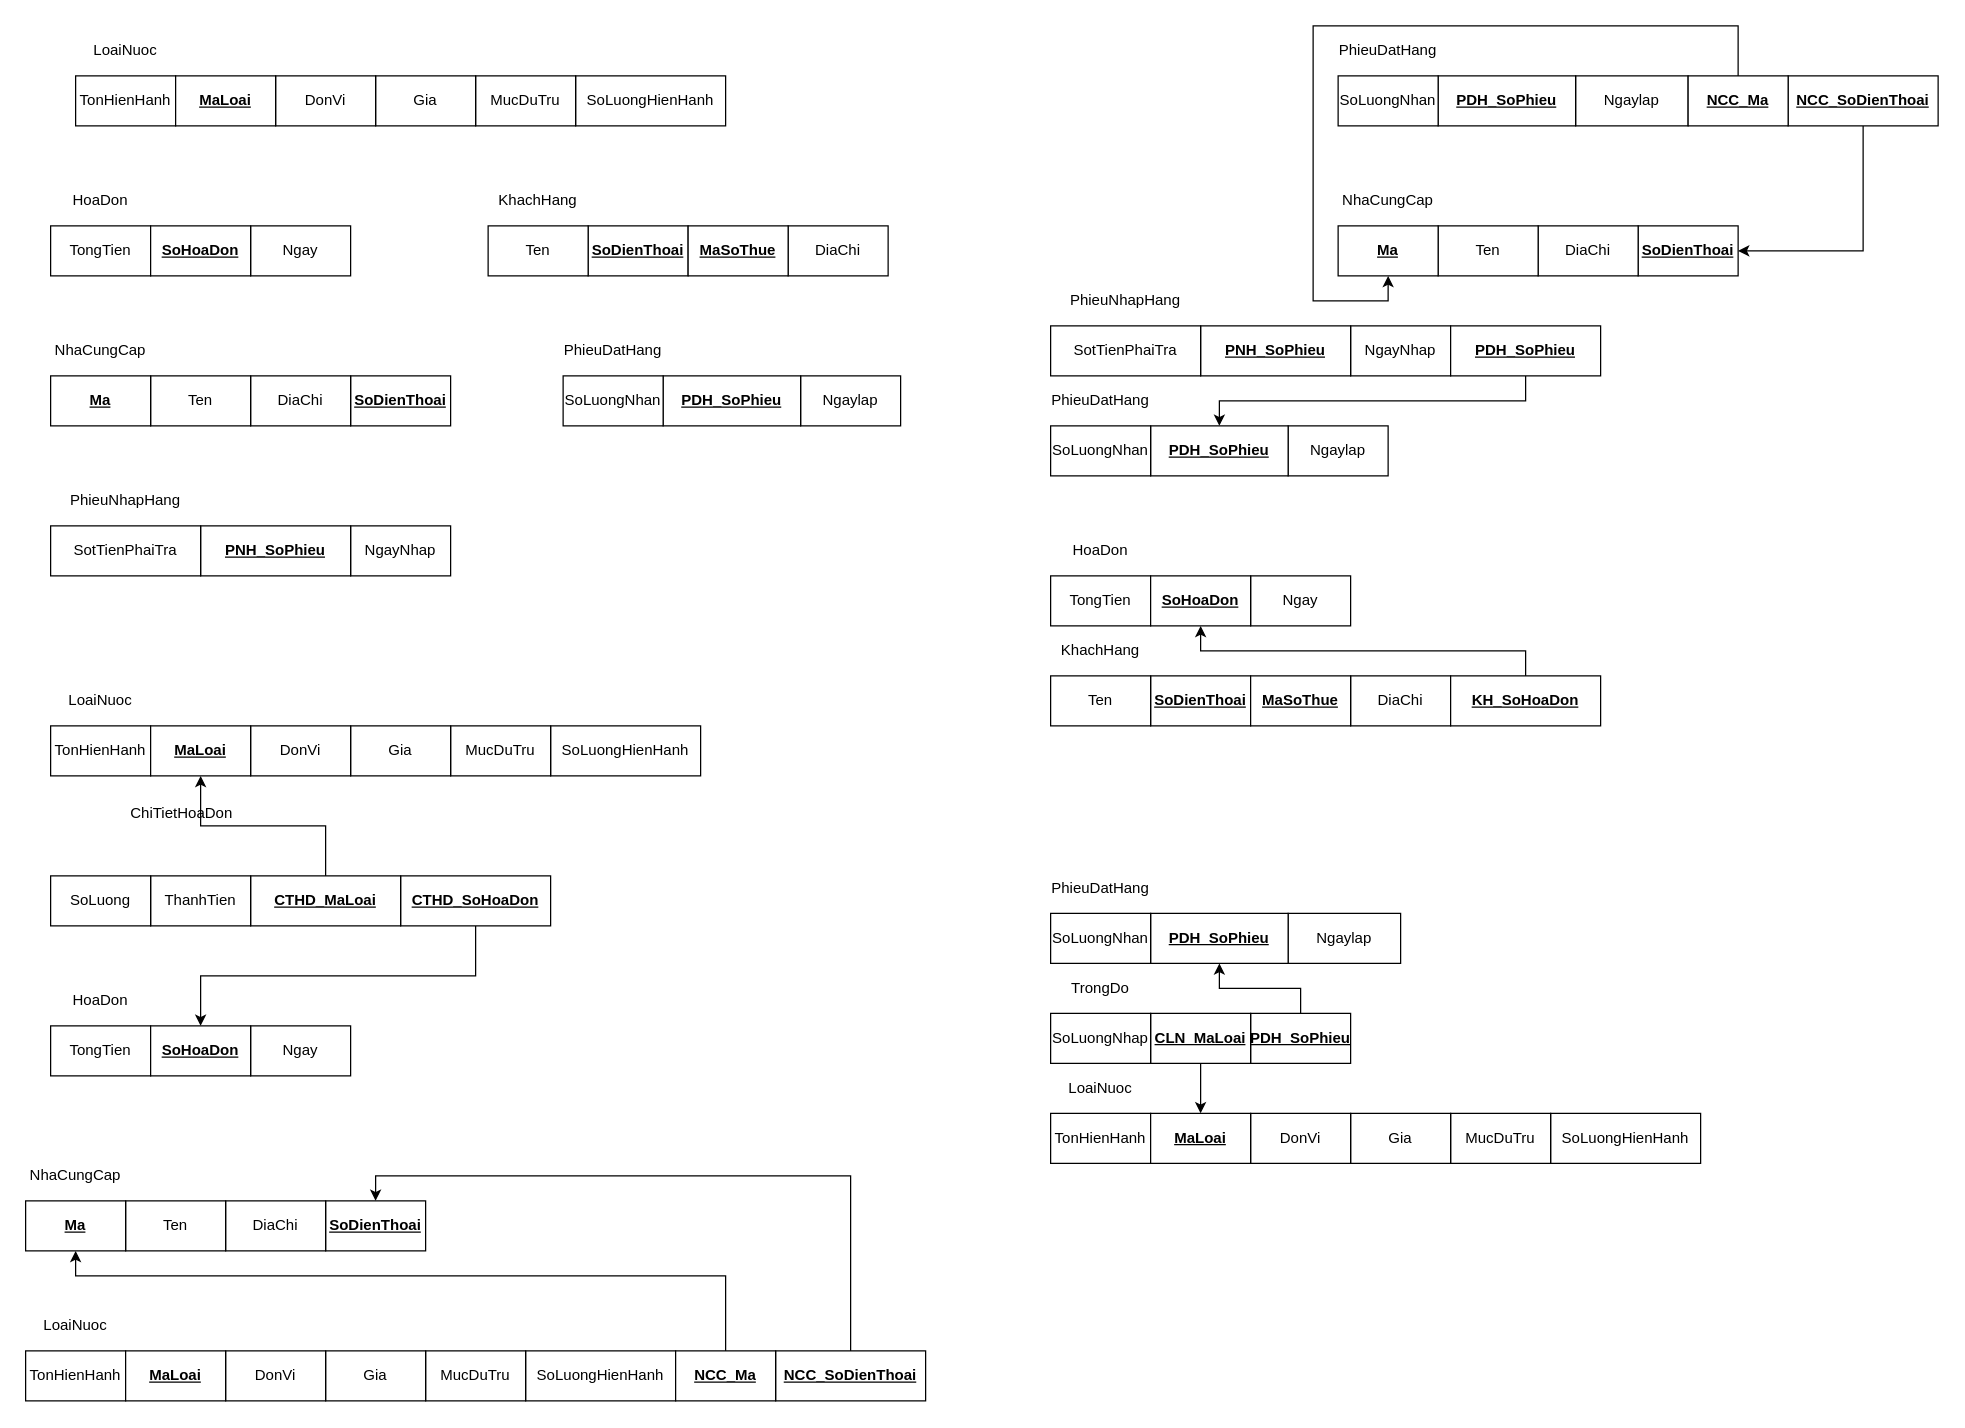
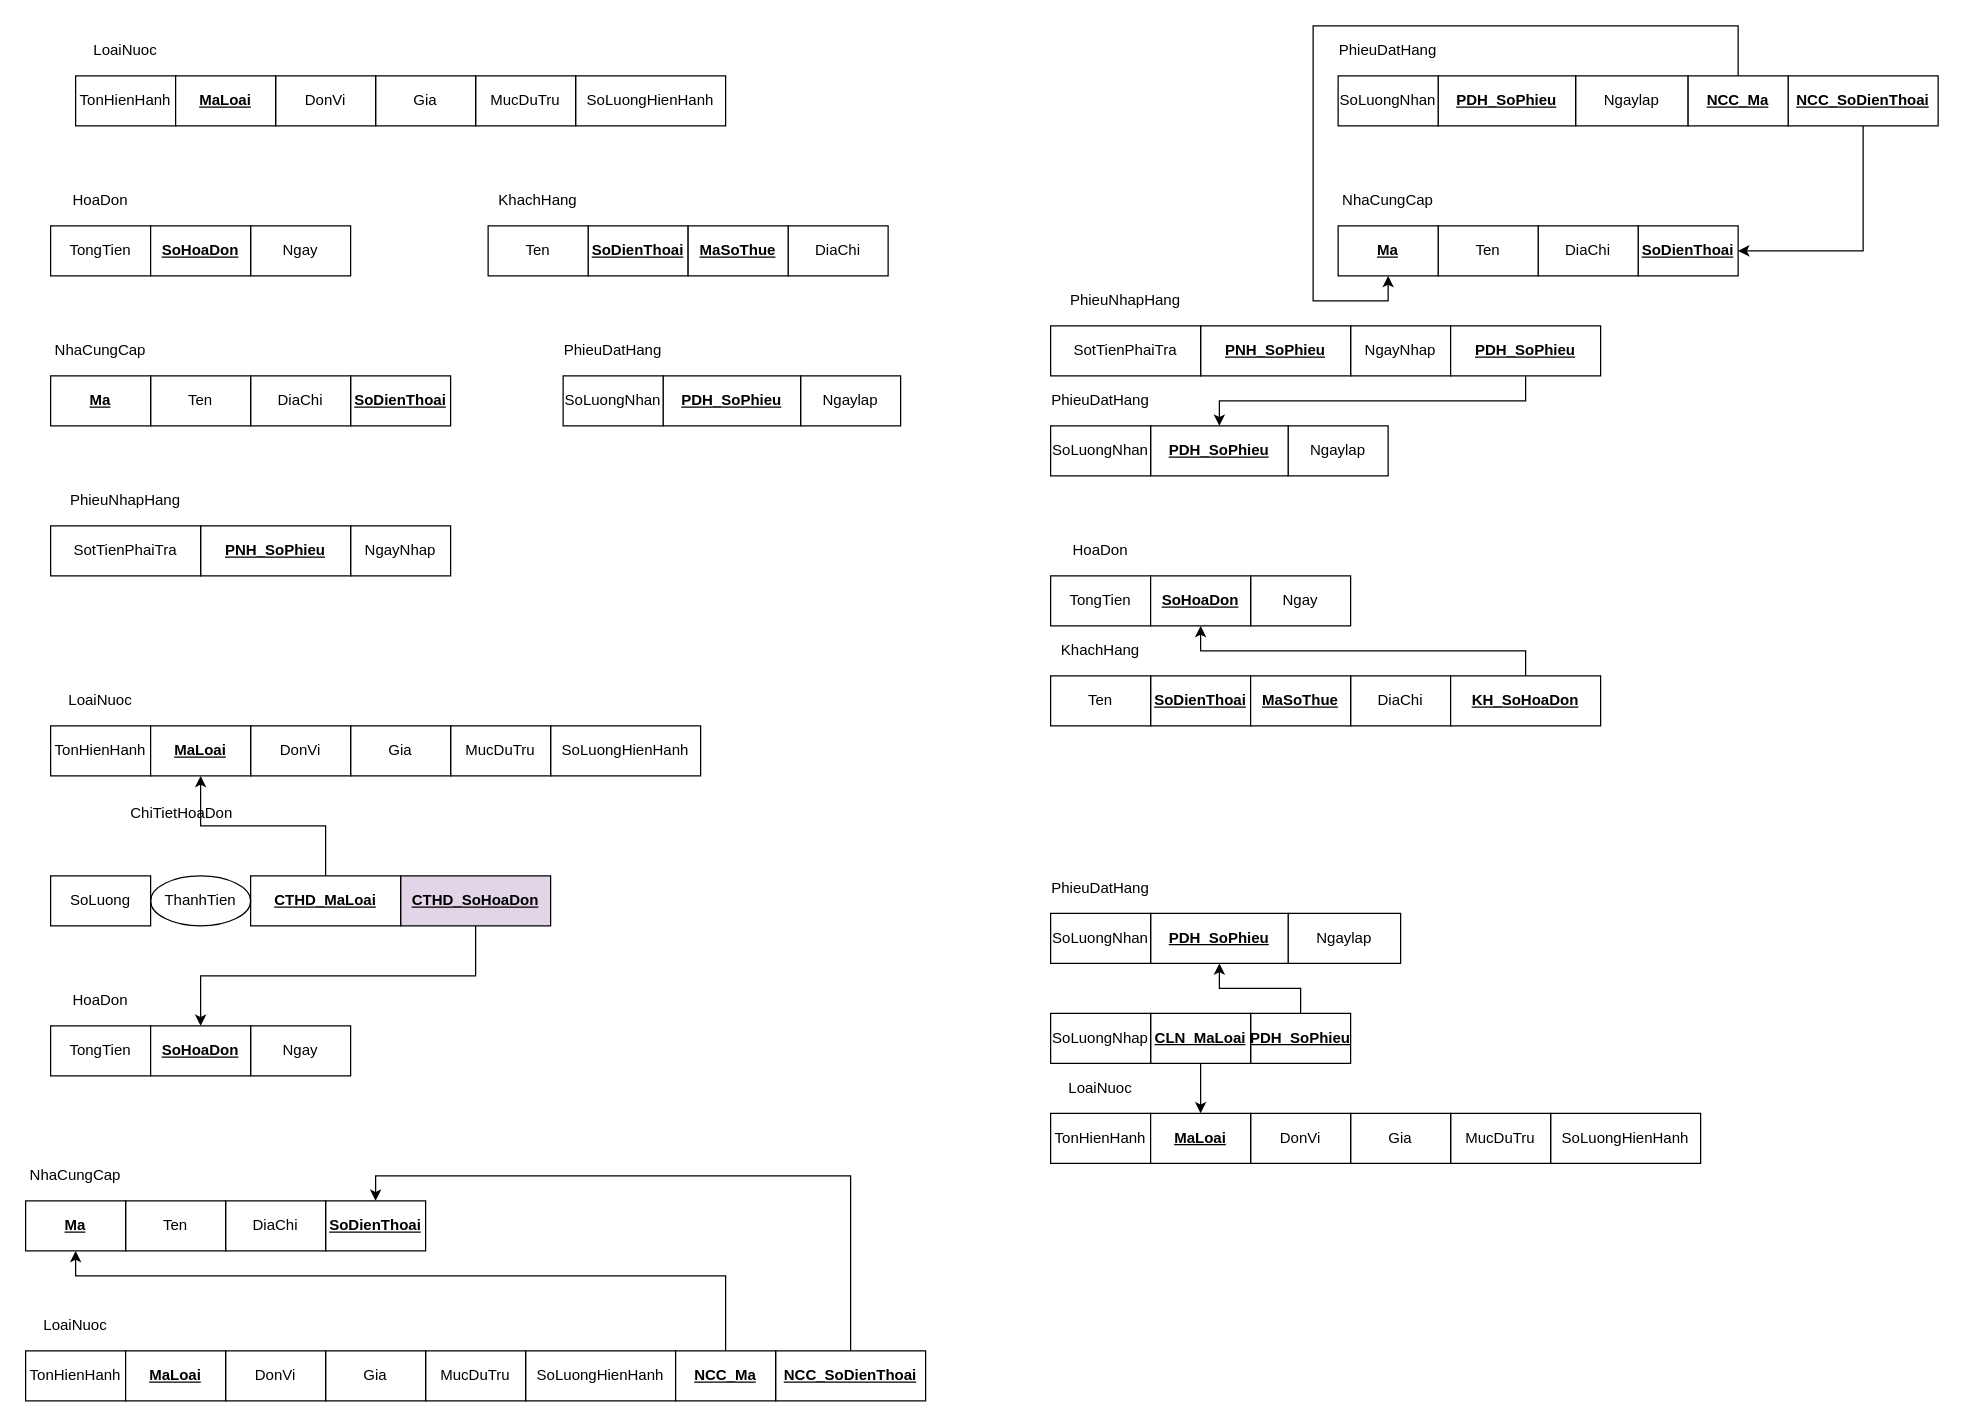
(201, 901) -> (201, 901)
(476, 901) -> (476, 901)
(1101, 988) -> none
